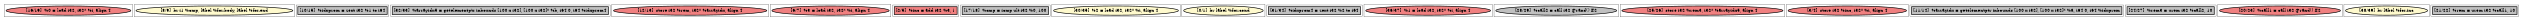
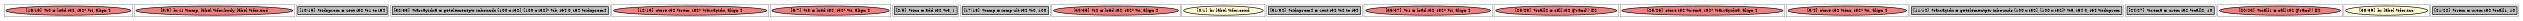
(214, 11) -> (214, 11)
(926, 11) -> (926, 11)
(1116, 11) -> (1116, 11)
(1556, 11) -> (1556, 11)
